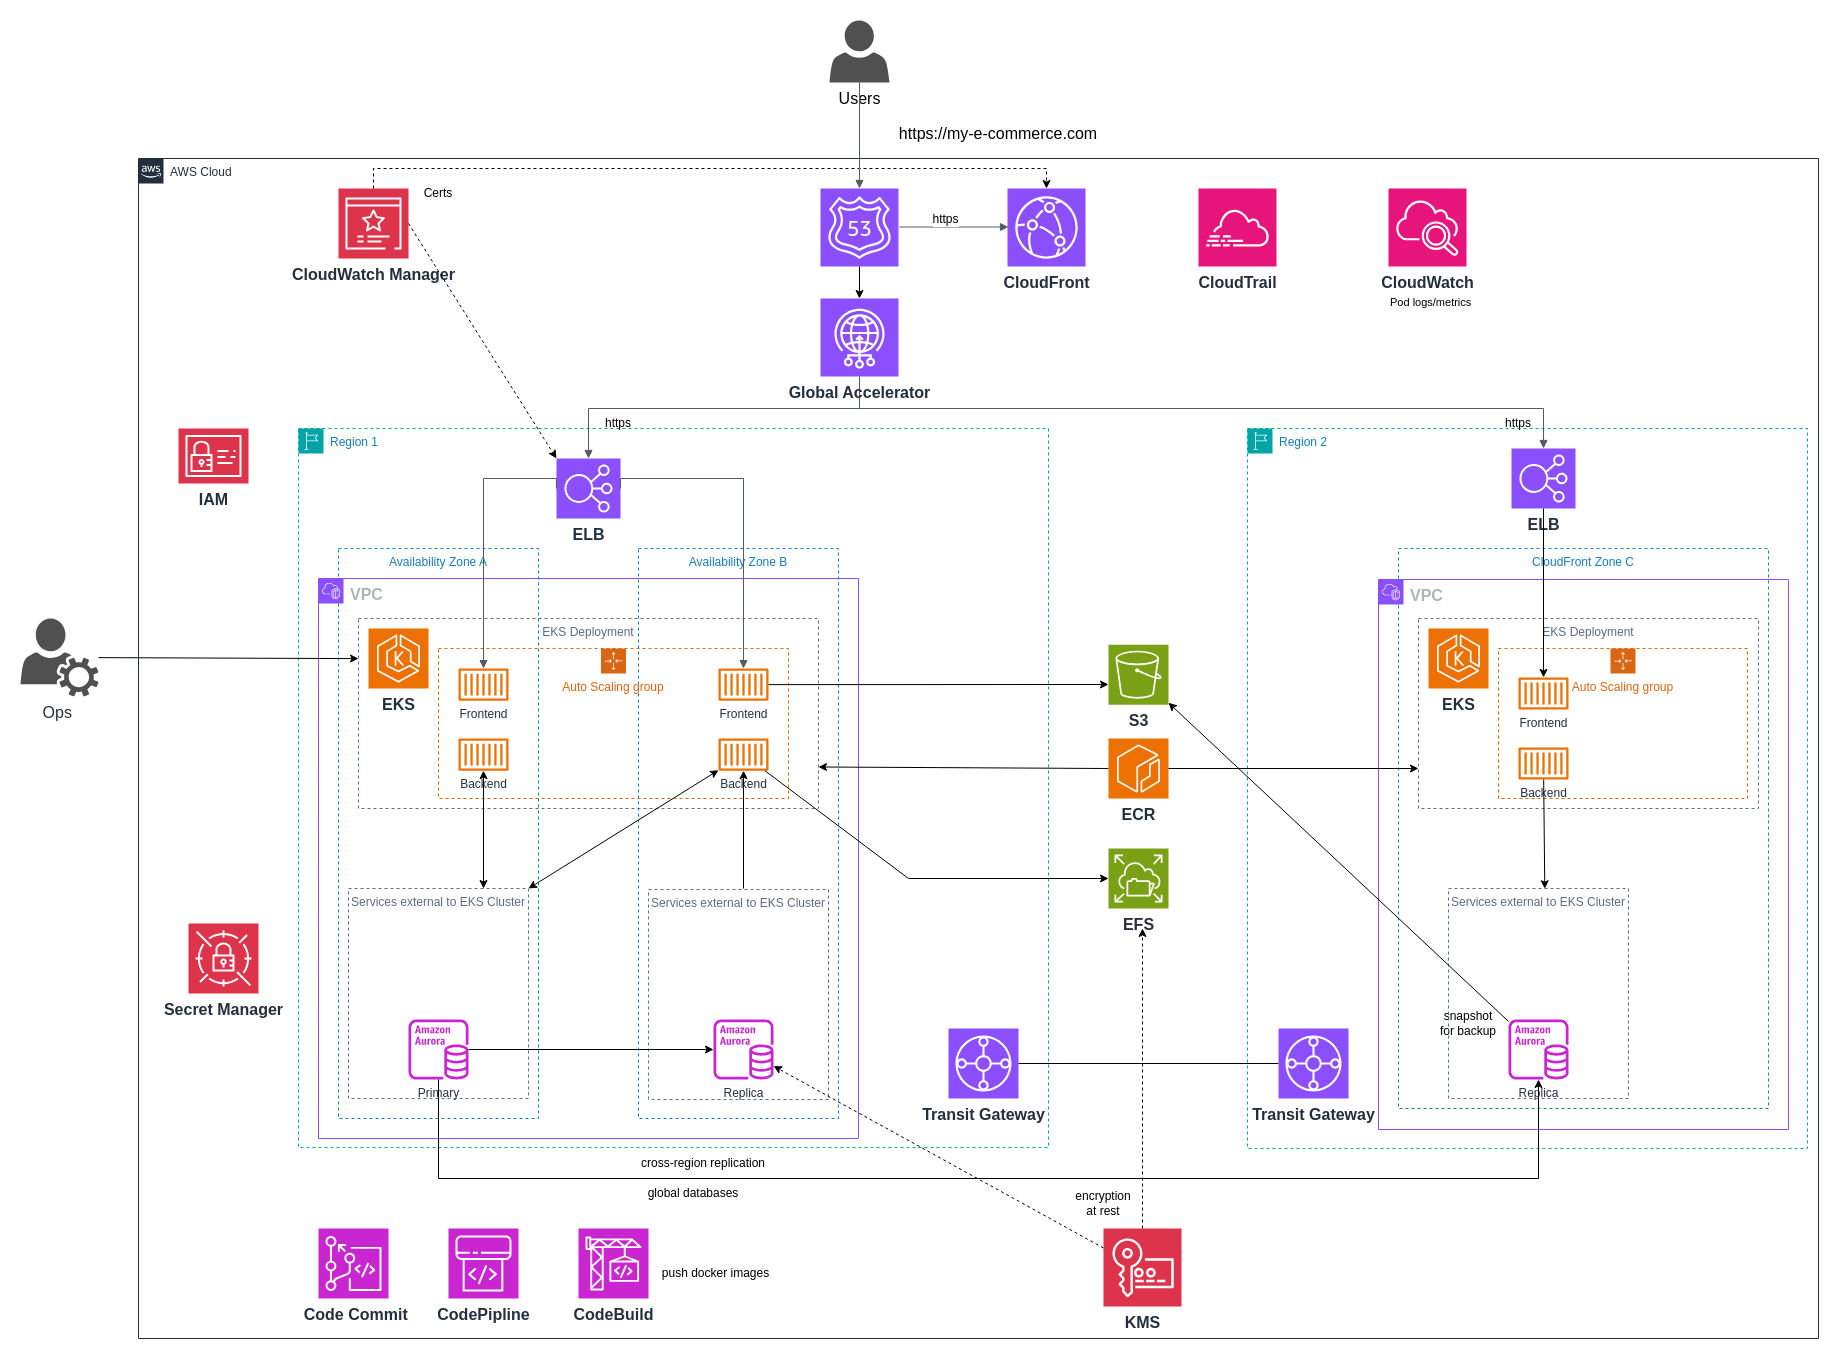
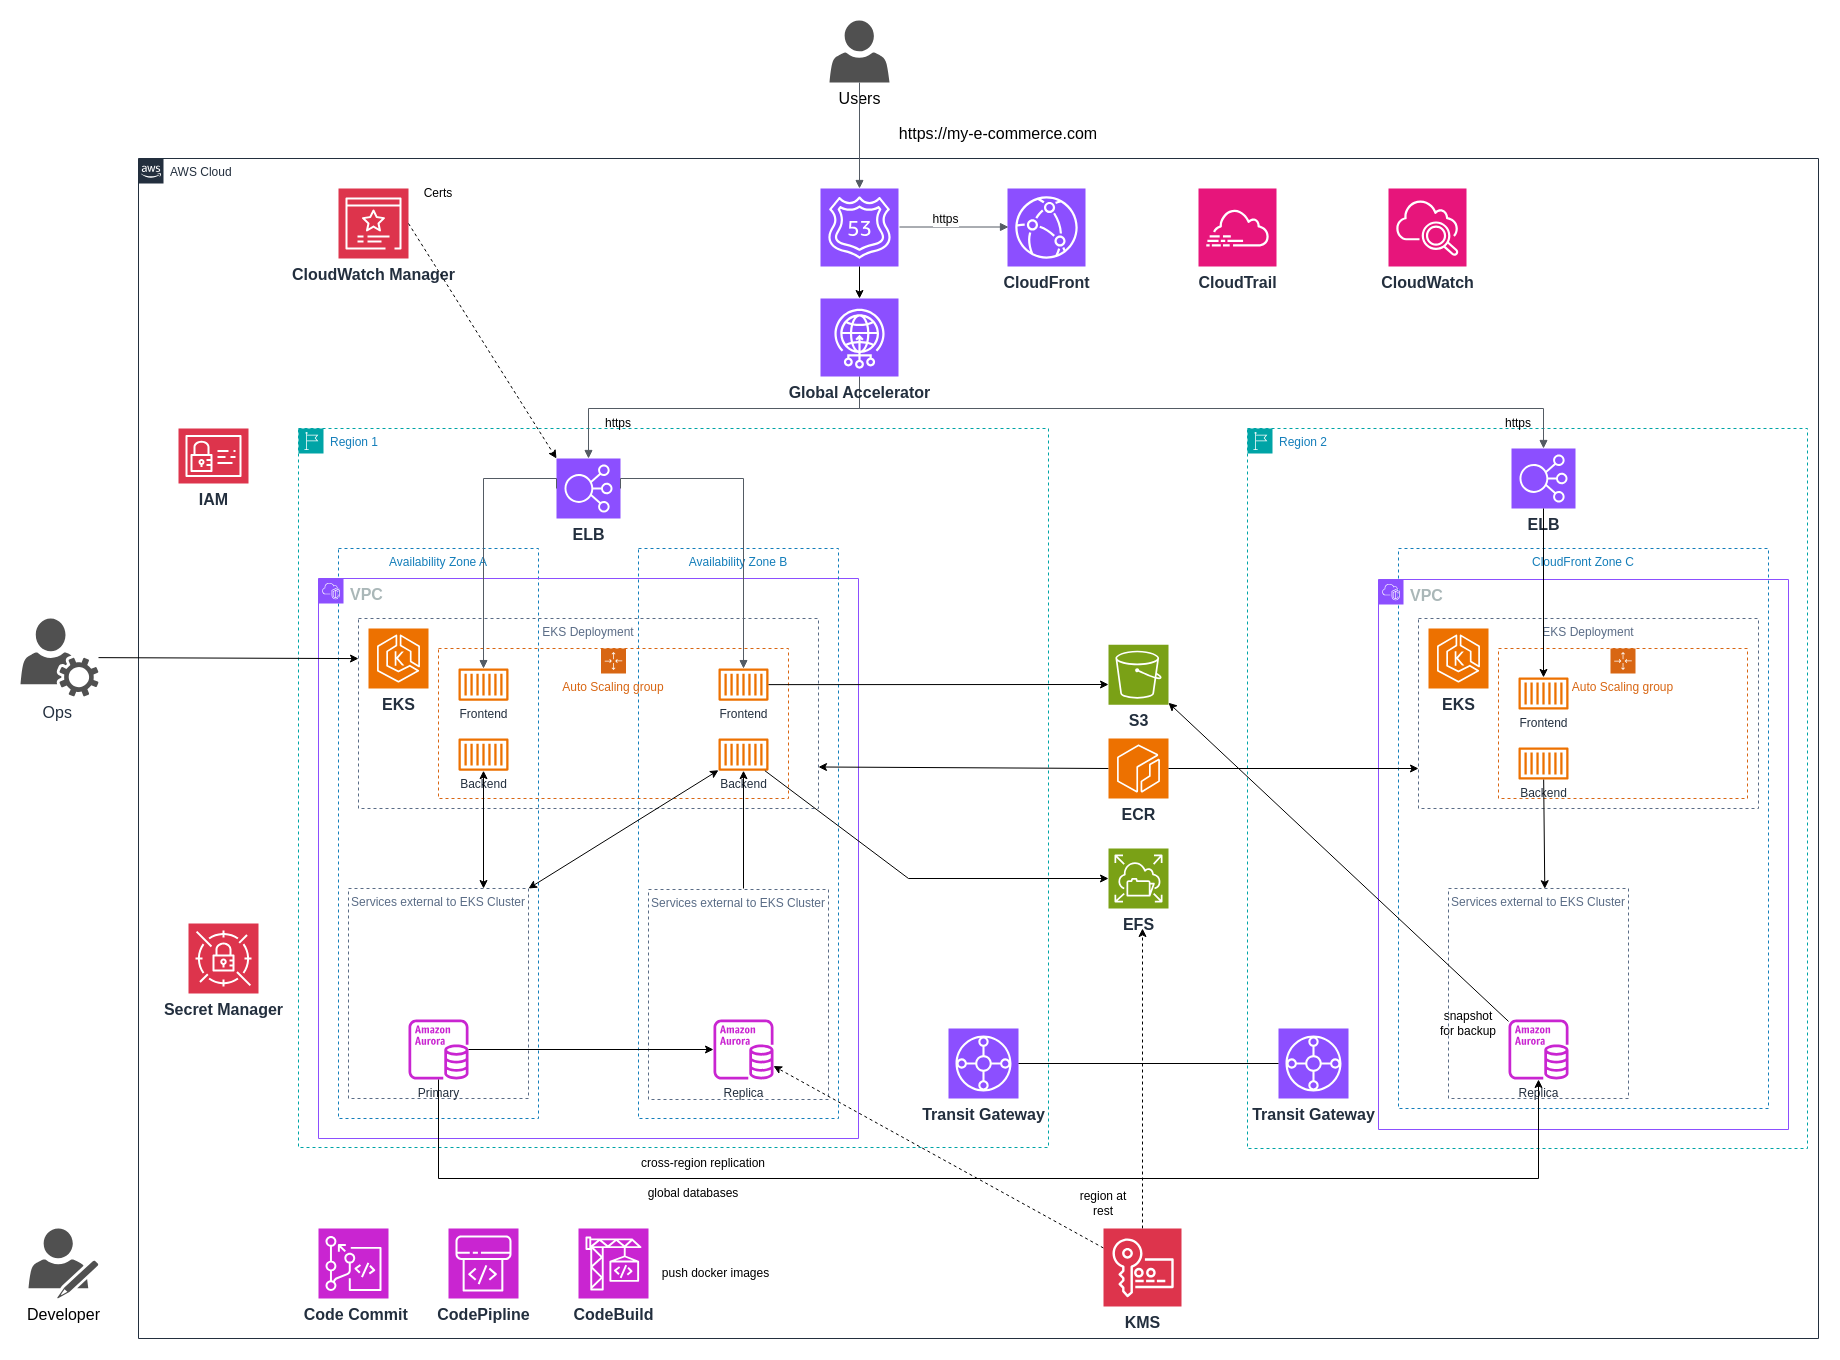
(707, 169) -> none
(1444, 309) -> none
(1104, 1204) -> (1104, 1204)
none -> (64, 1264)
